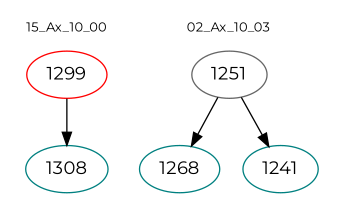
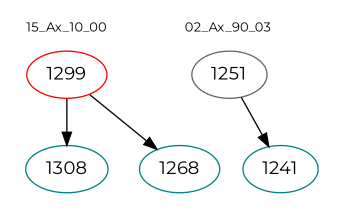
(229, 28) -> (229, 28)
(208, 116) -> (110, 111)
